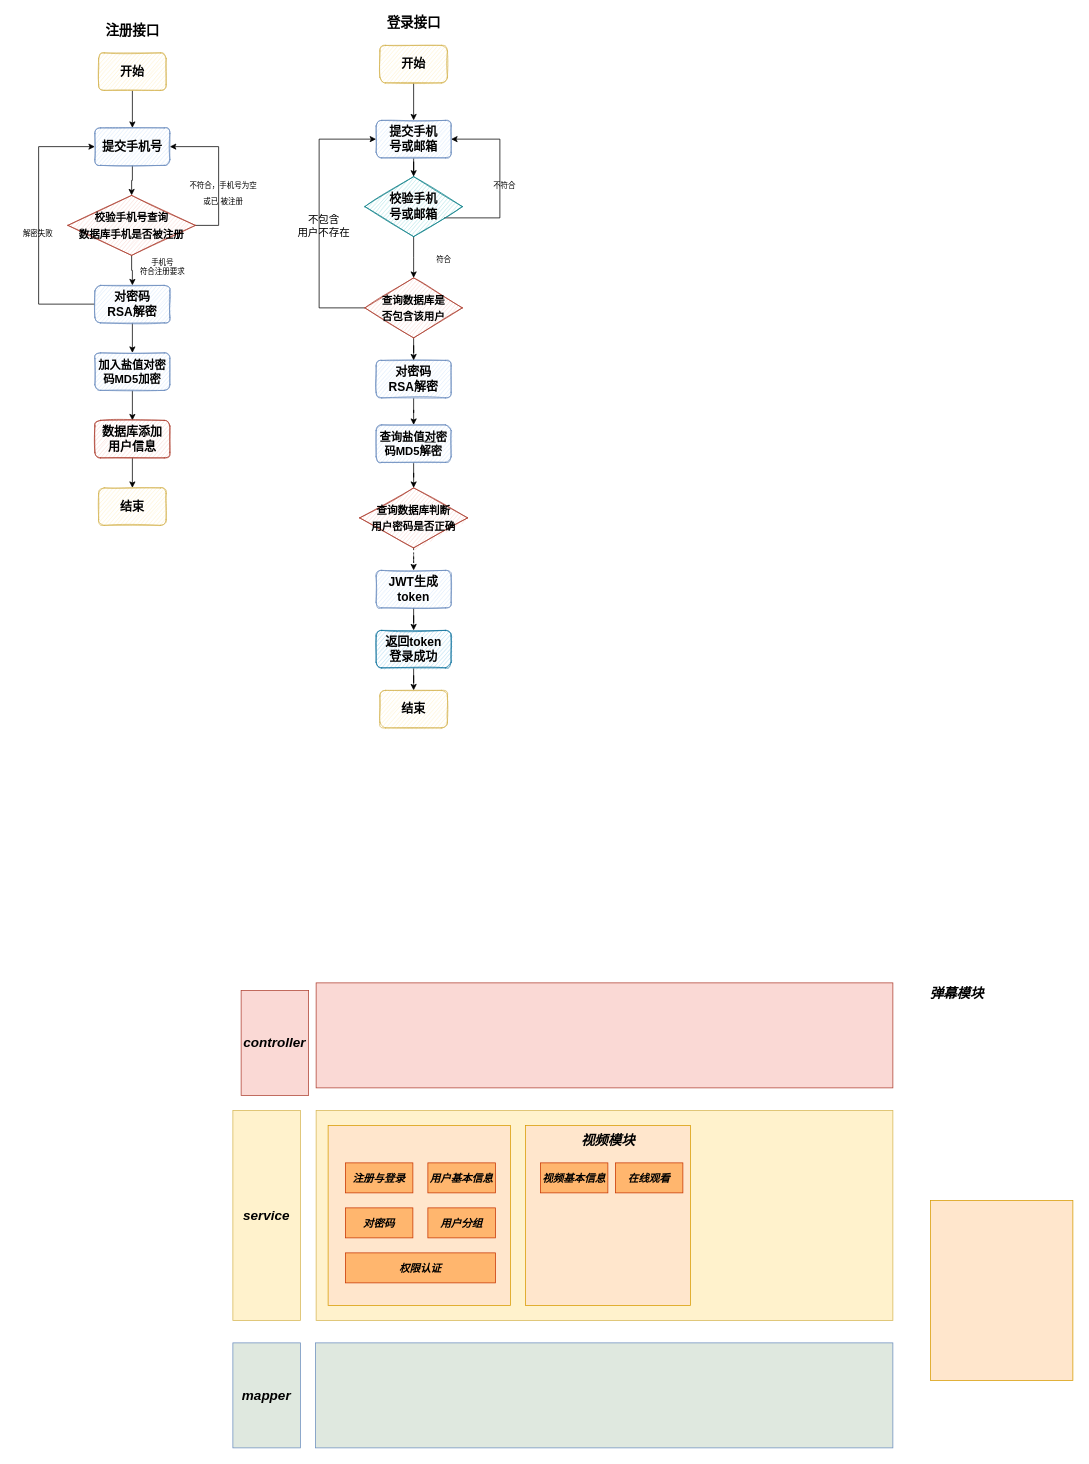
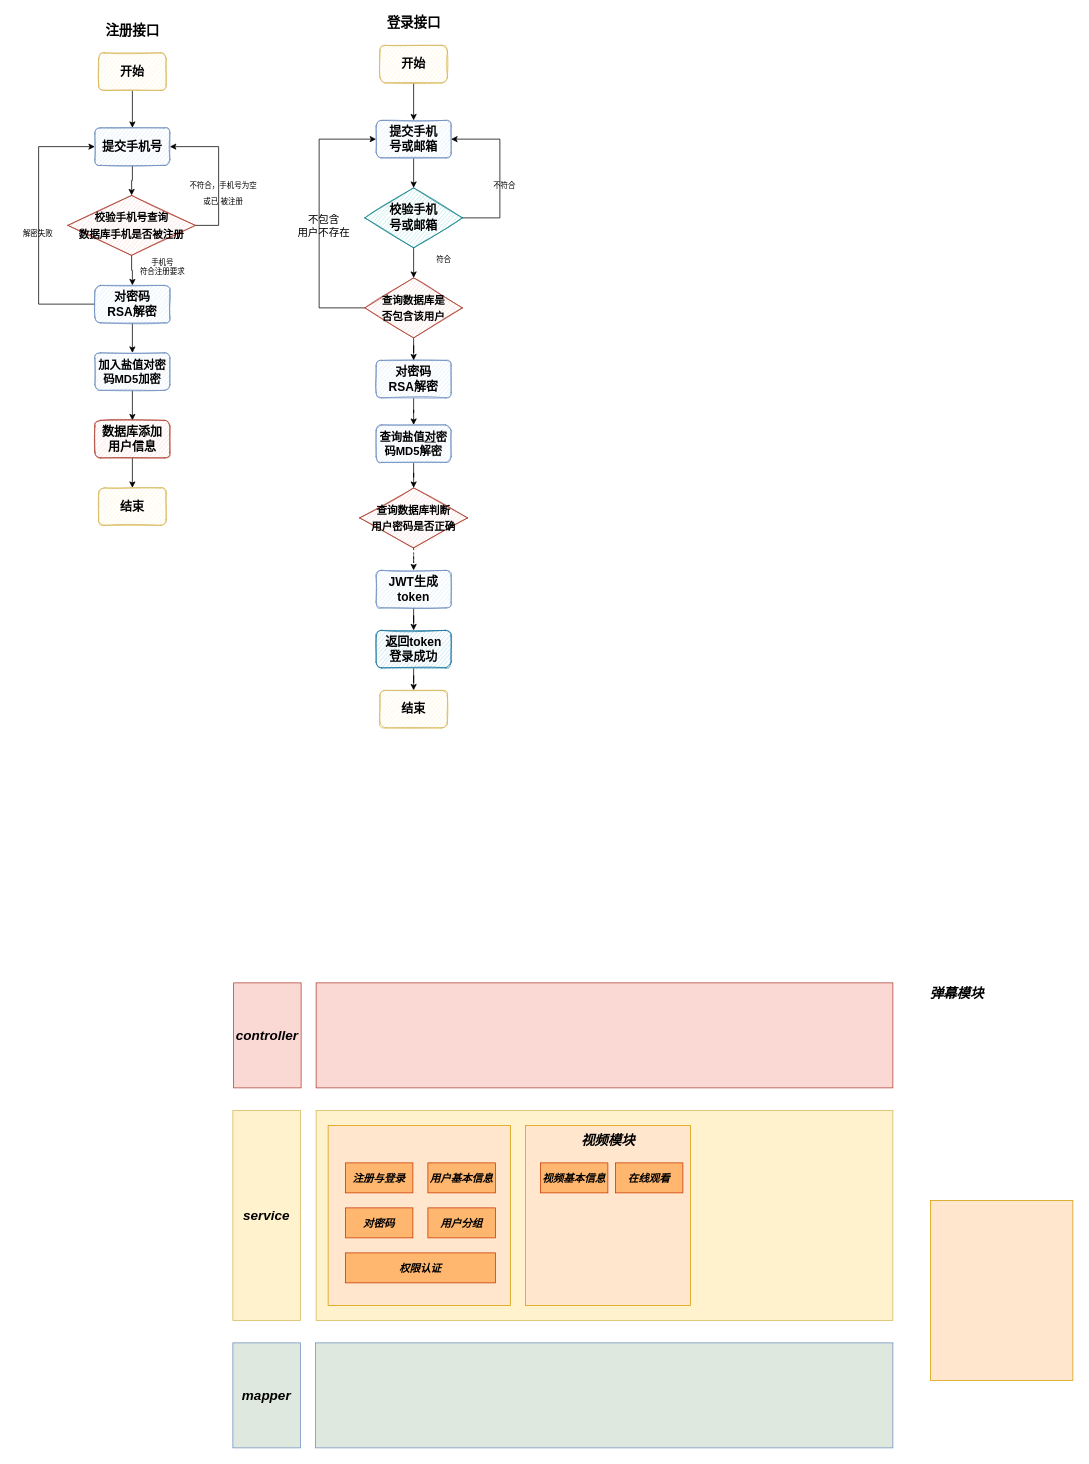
(414, 207) -> (414, 218)
(275, 1043) -> (267, 1035)
